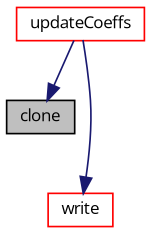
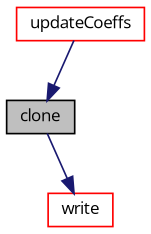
(91, 108) -> (57, 156)
